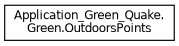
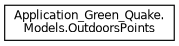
(89, 23) -> (89, 23)
